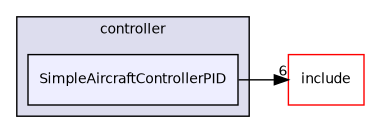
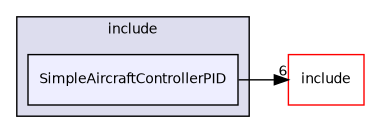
(133, 30) -> (133, 30)
